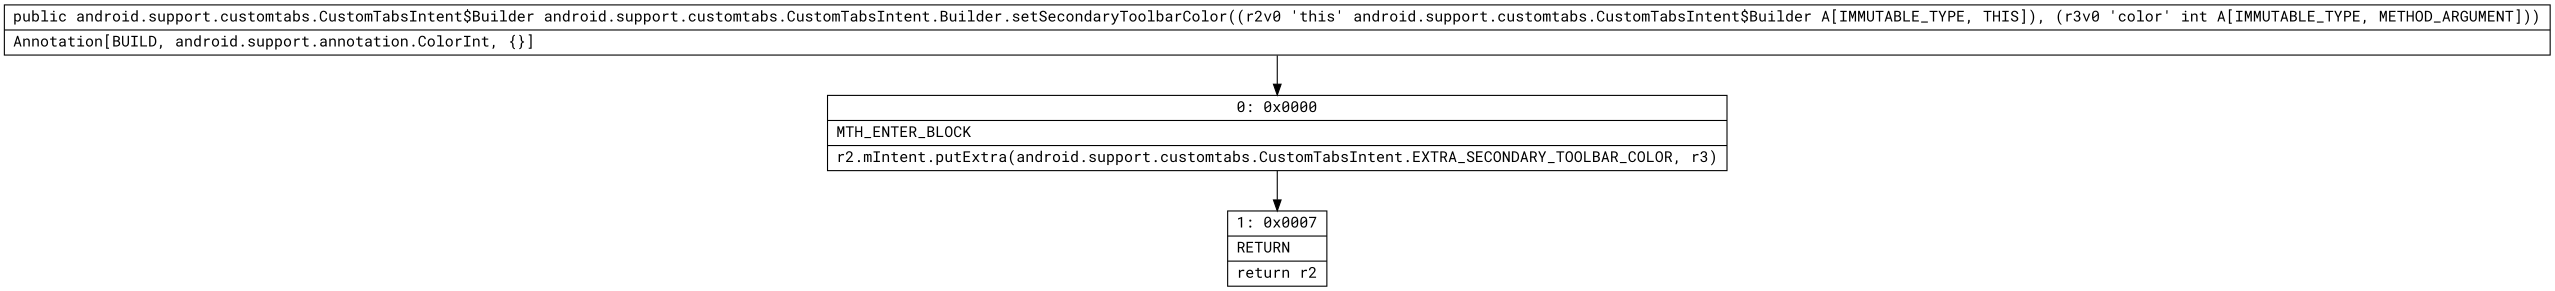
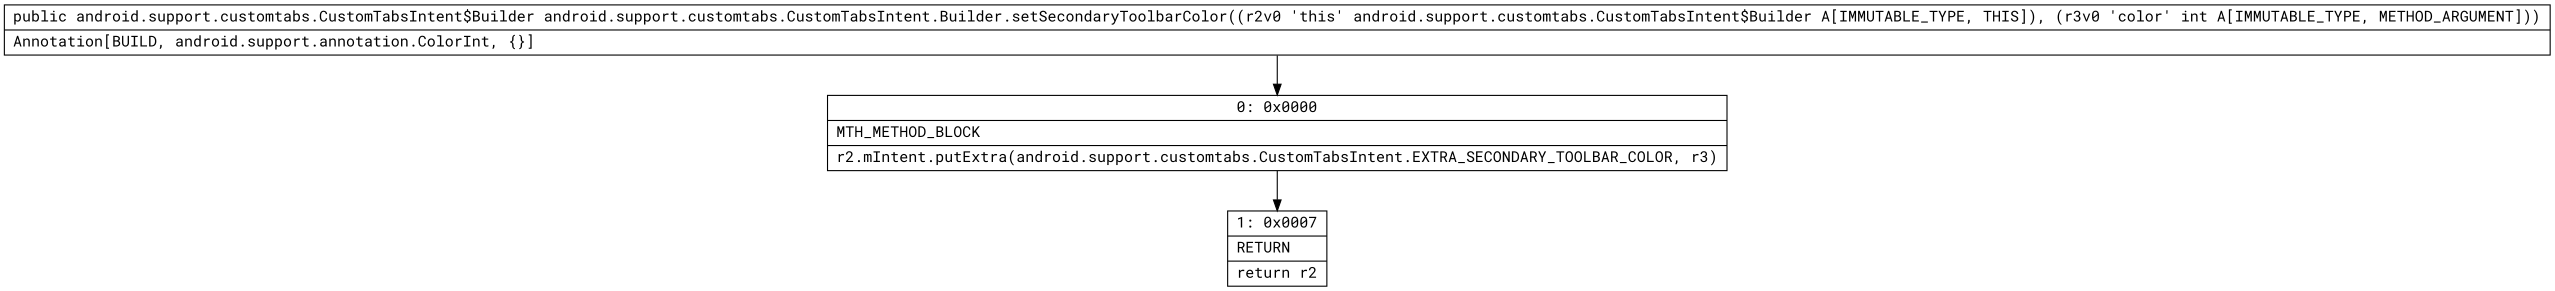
(904, 132) -> (909, 132)
